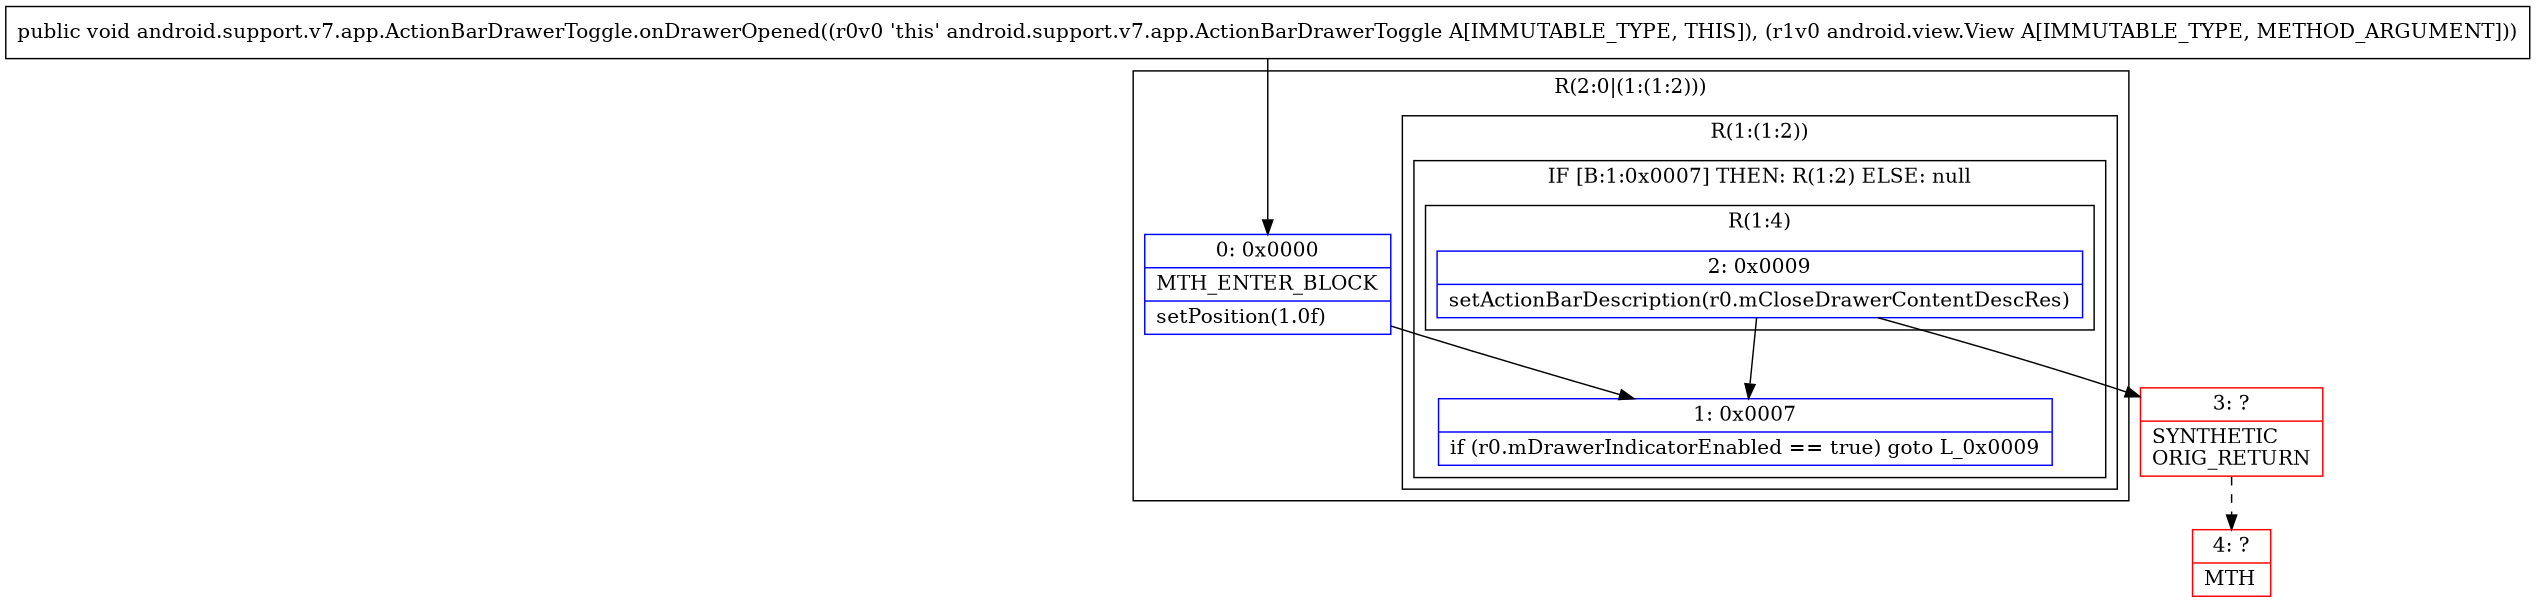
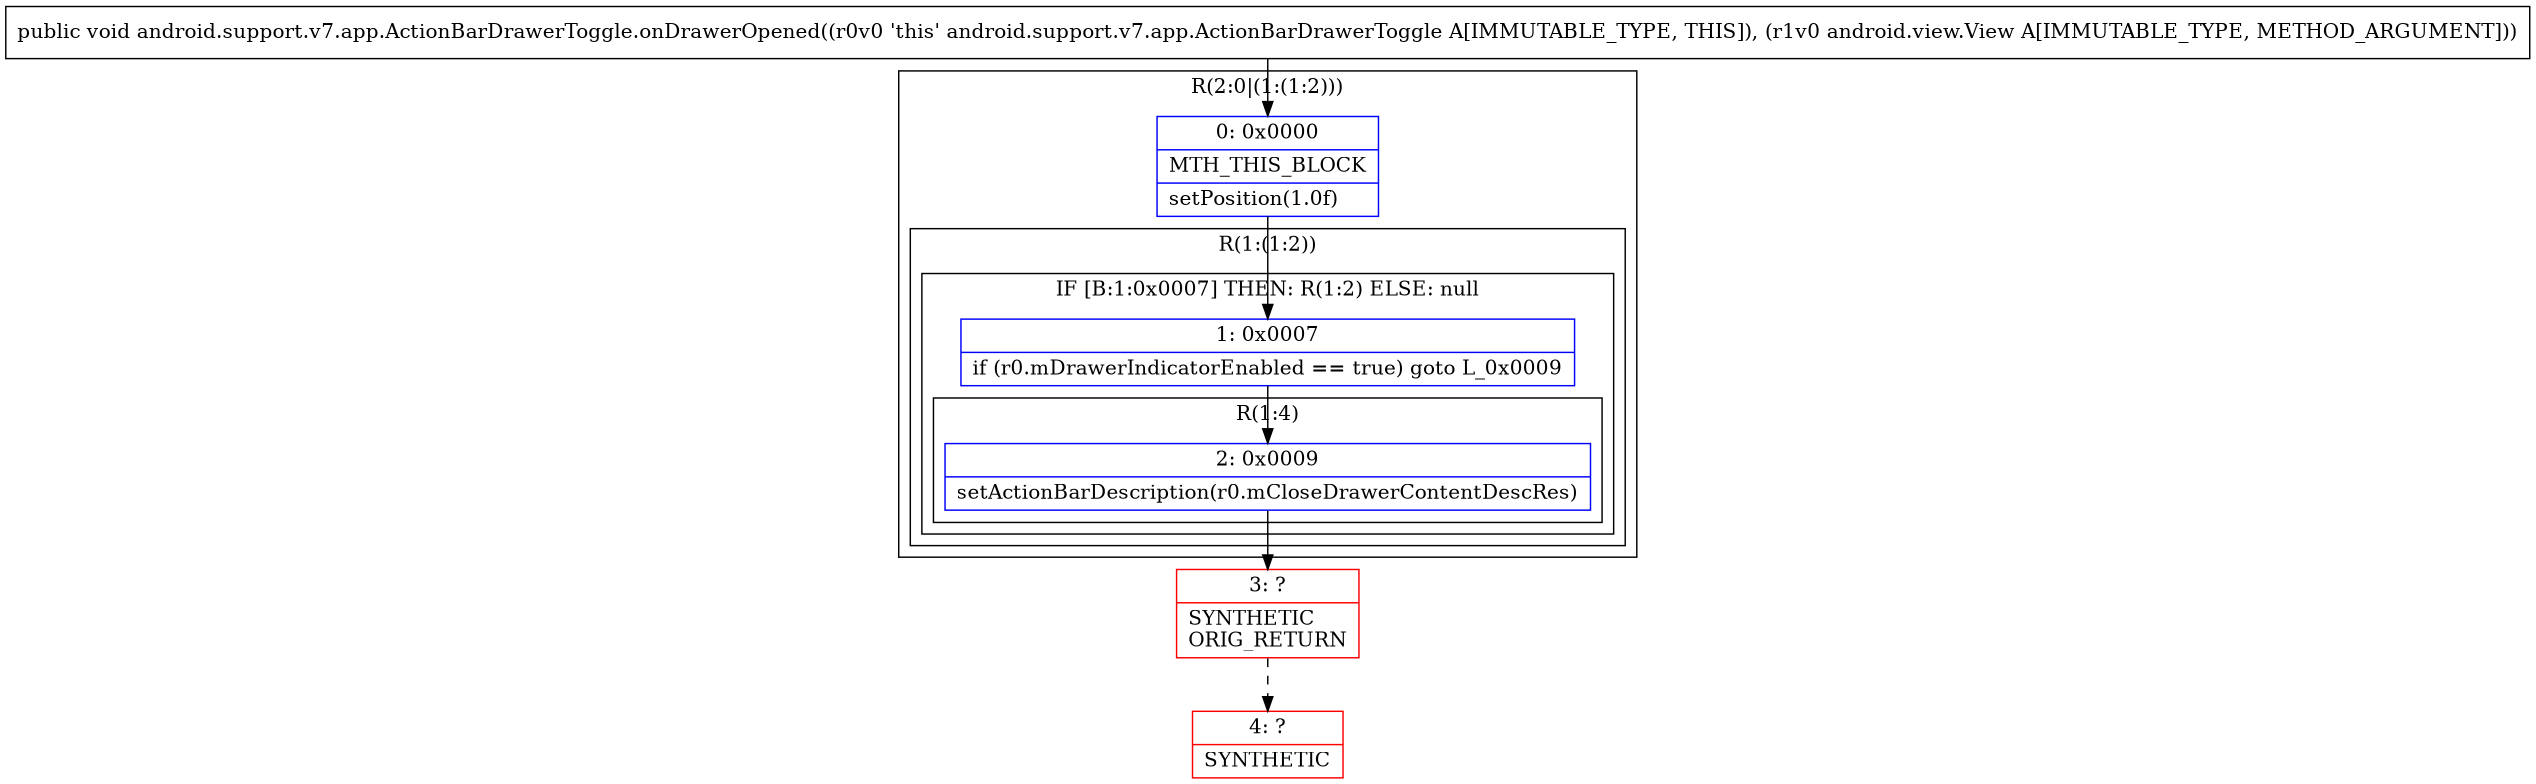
(1268, 284) -> (1268, 166)
(1753, 351) -> (1268, 407)
(2230, 579) -> (1268, 761)
